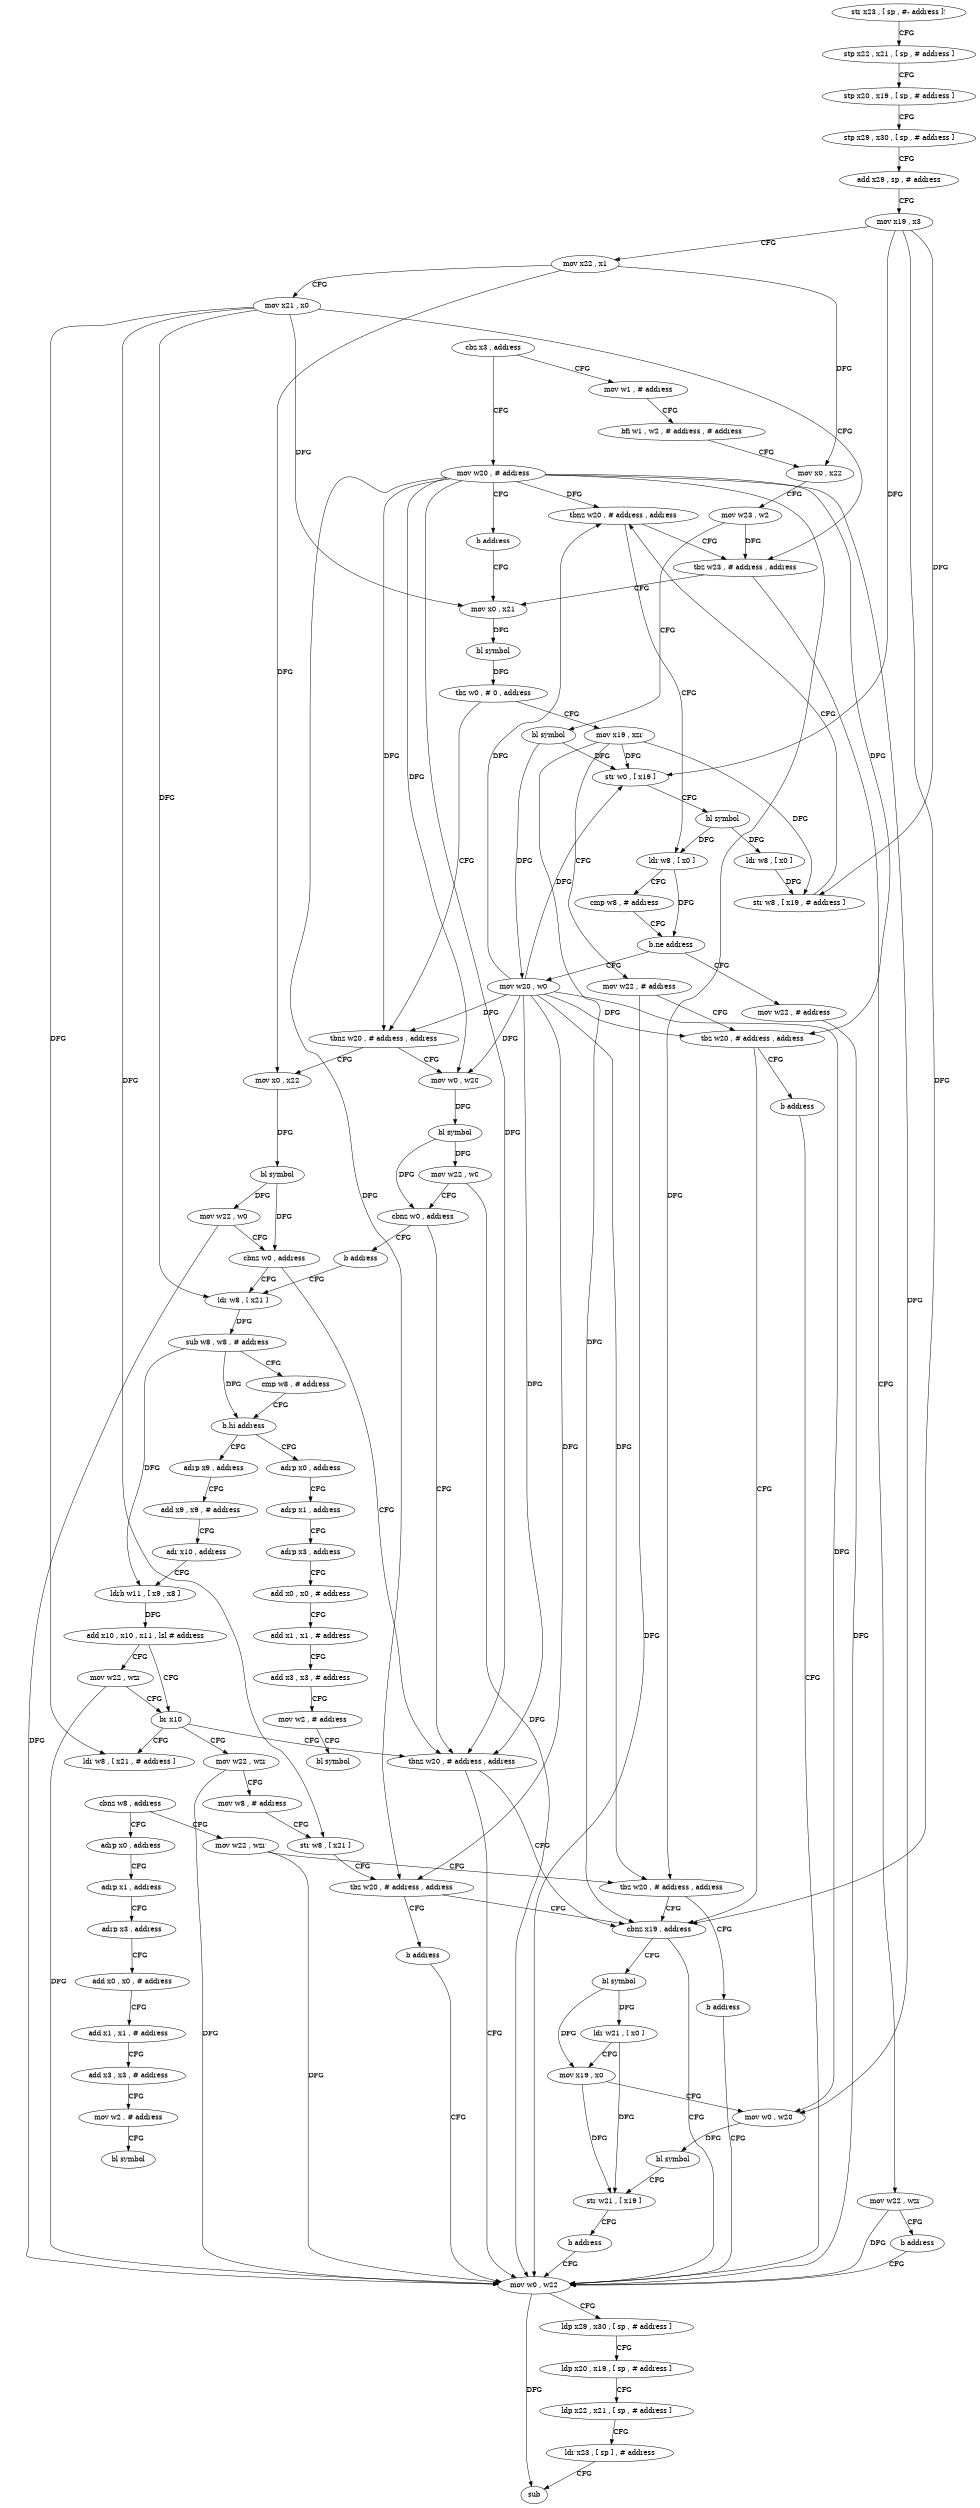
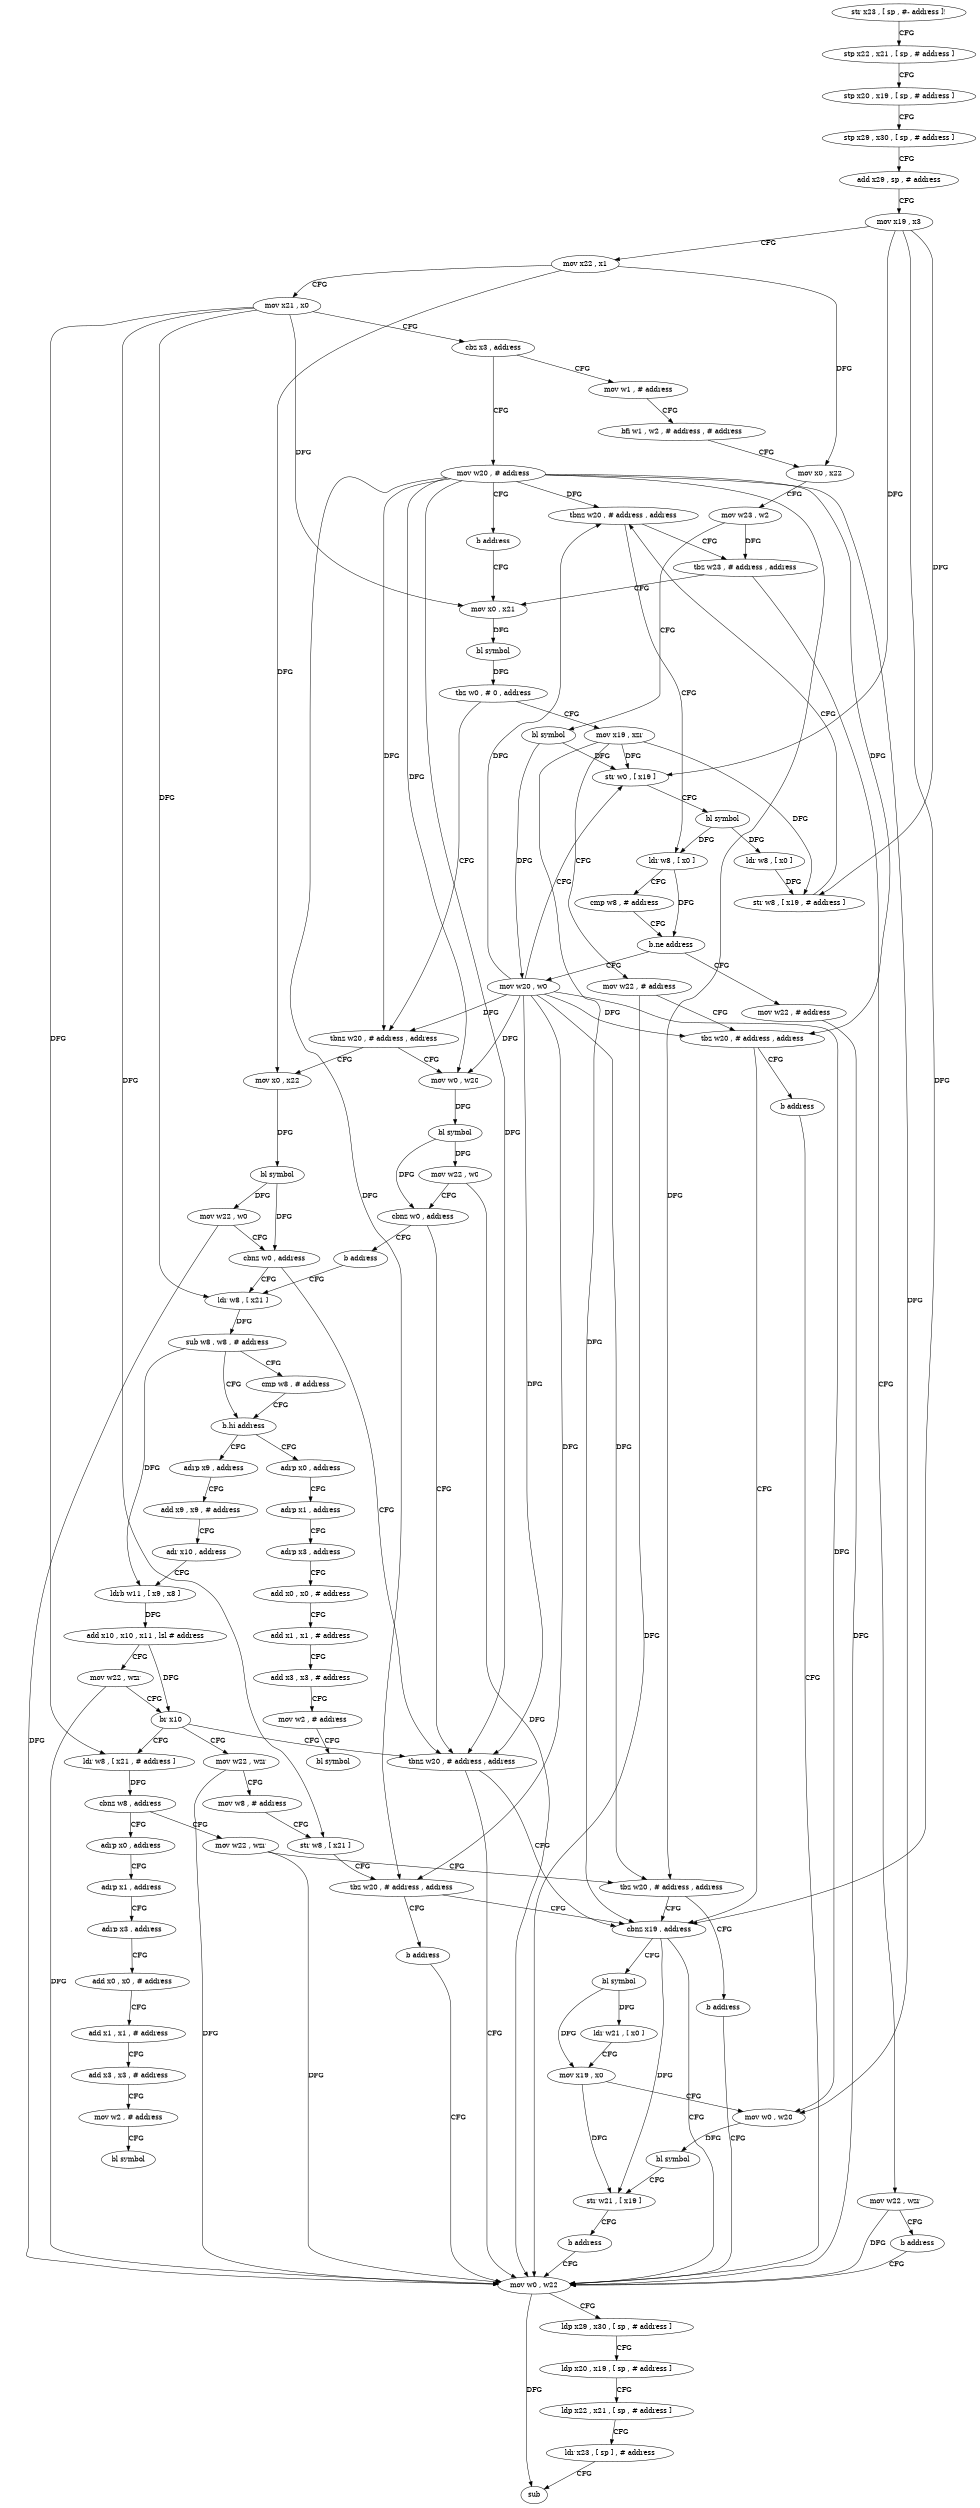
(670, 368) -> (379, 325)
(564, 882) -> (564, 882)
(234, 1385) -> (234, 1385)
(171, 1678) -> (171, 1678)
none -> (130, 1781)
(619, 2115) -> (658, 2066)
